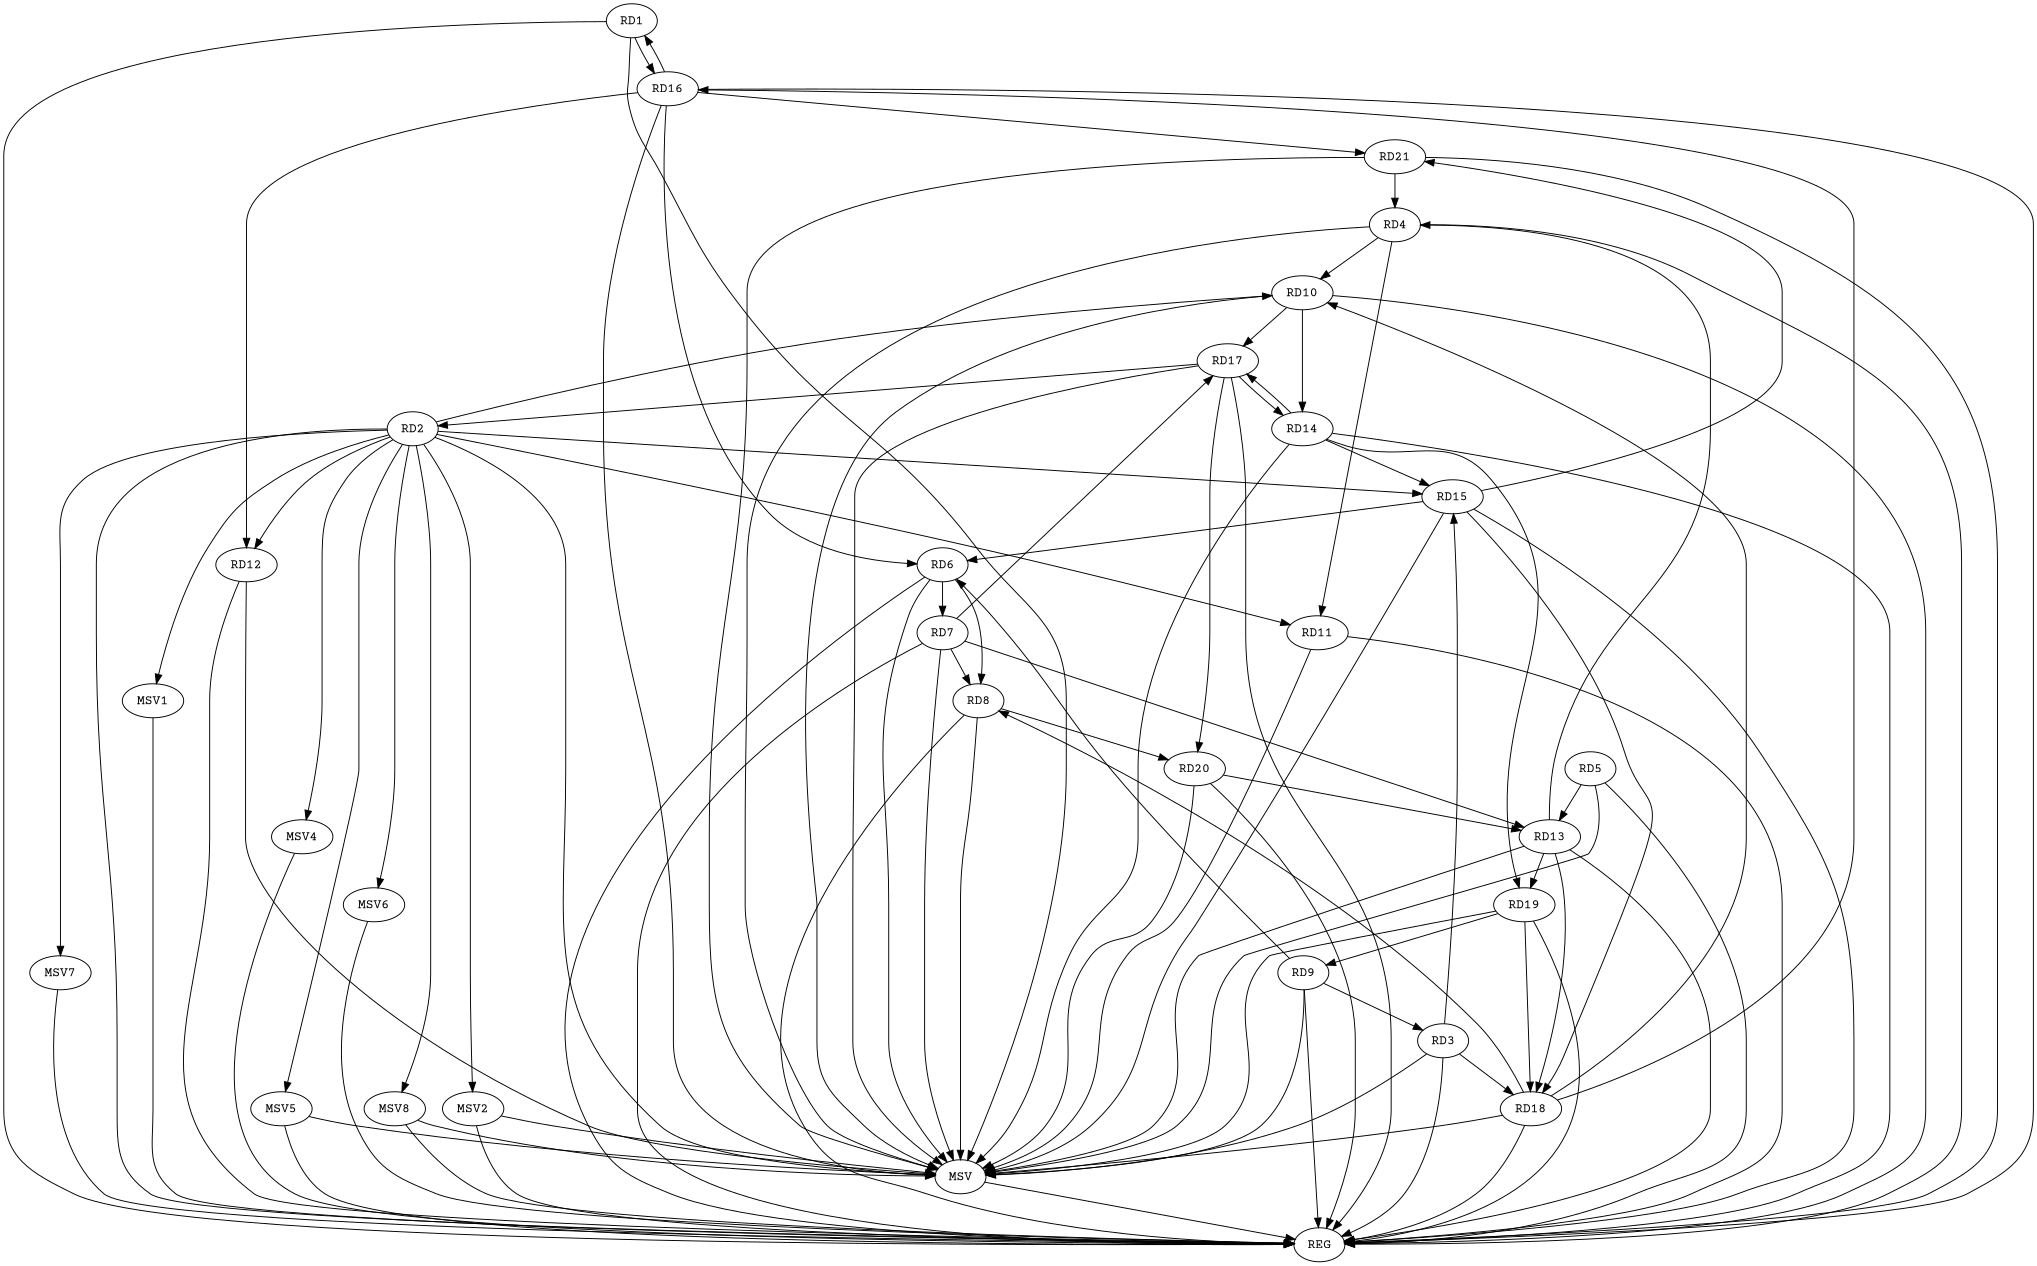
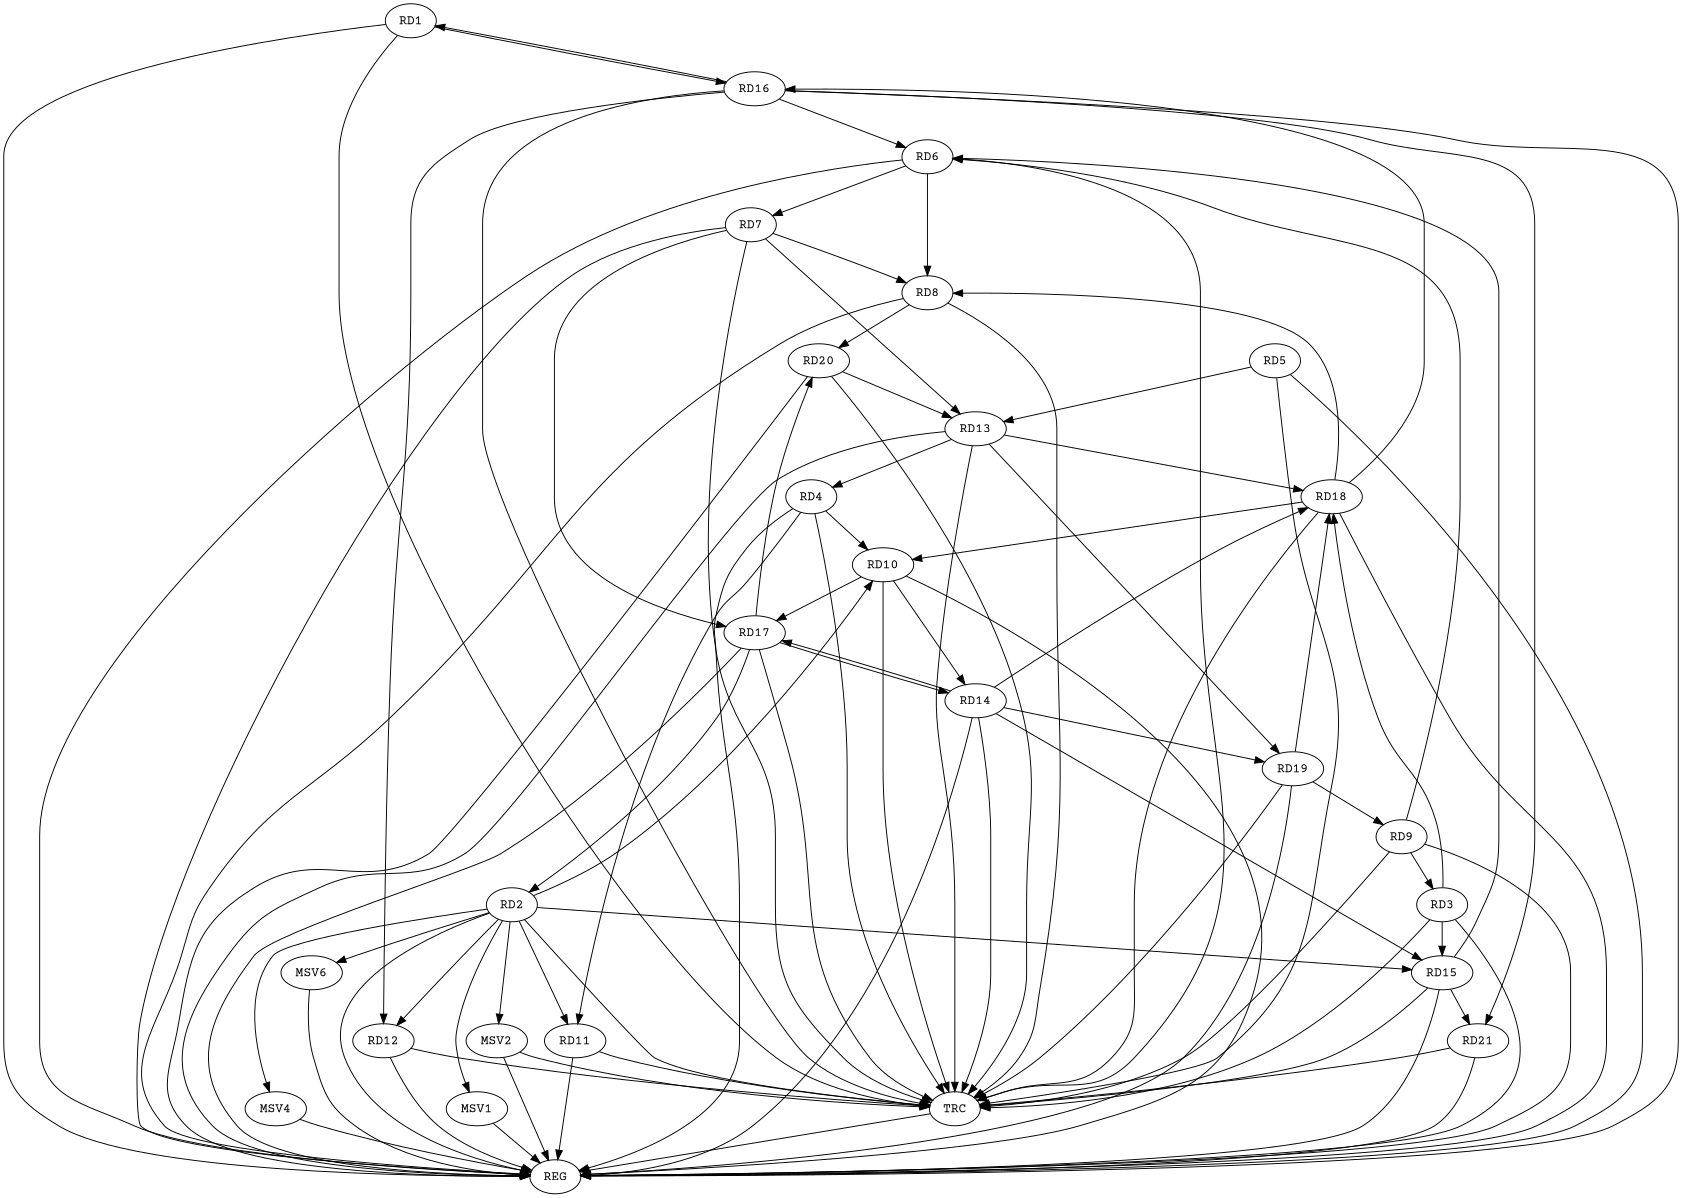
(1395, 186) -> none
(1639, 784) -> (1143, 593)
(60, 973) -> none
(281, 1109) -> none
(395, 1109) -> none
(960, 1177) -> (955, 1109)
